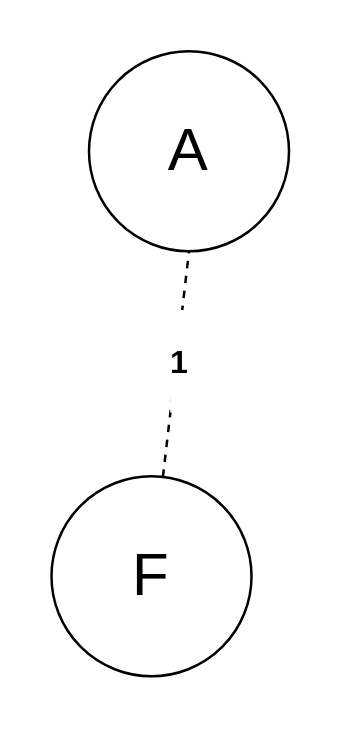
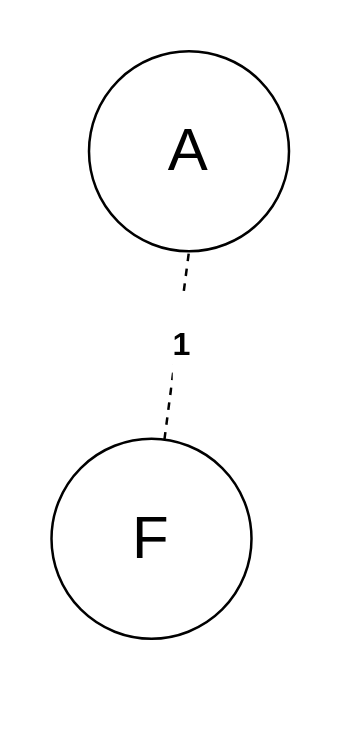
(151, 576) -> (151, 539)
